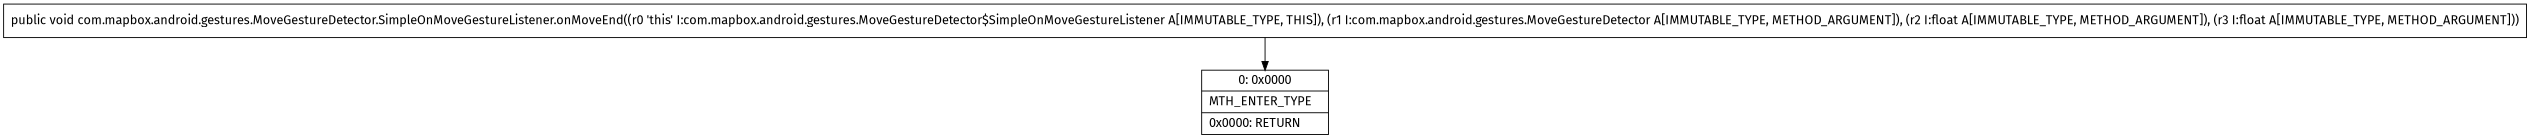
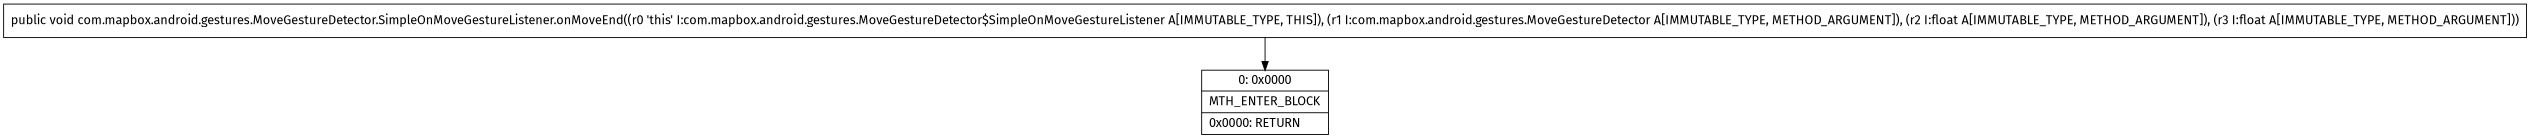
(1261, 101) -> (1265, 101)
